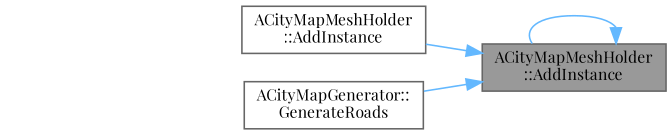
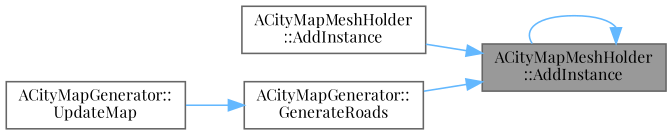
none -> (96, 105)
